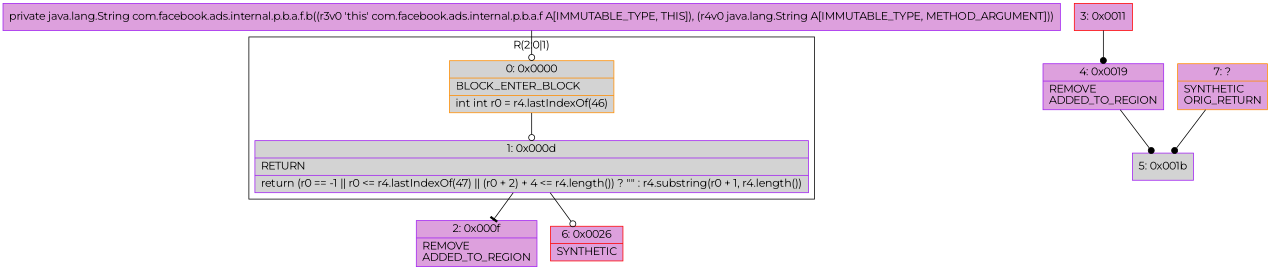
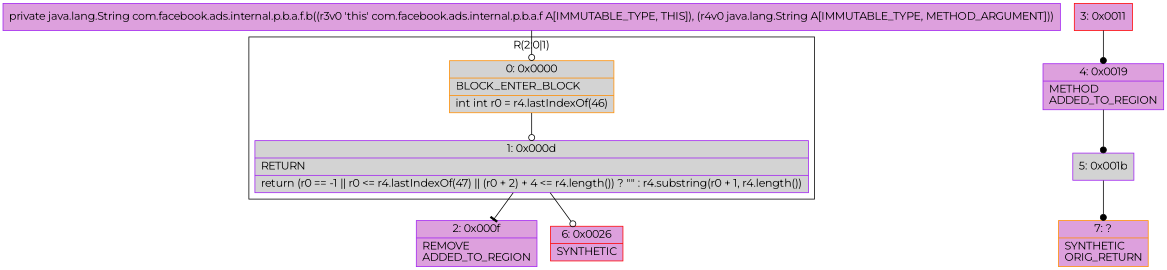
(1073, 89) -> (1074, 89)
(1191, 129) -> (1103, 197)
